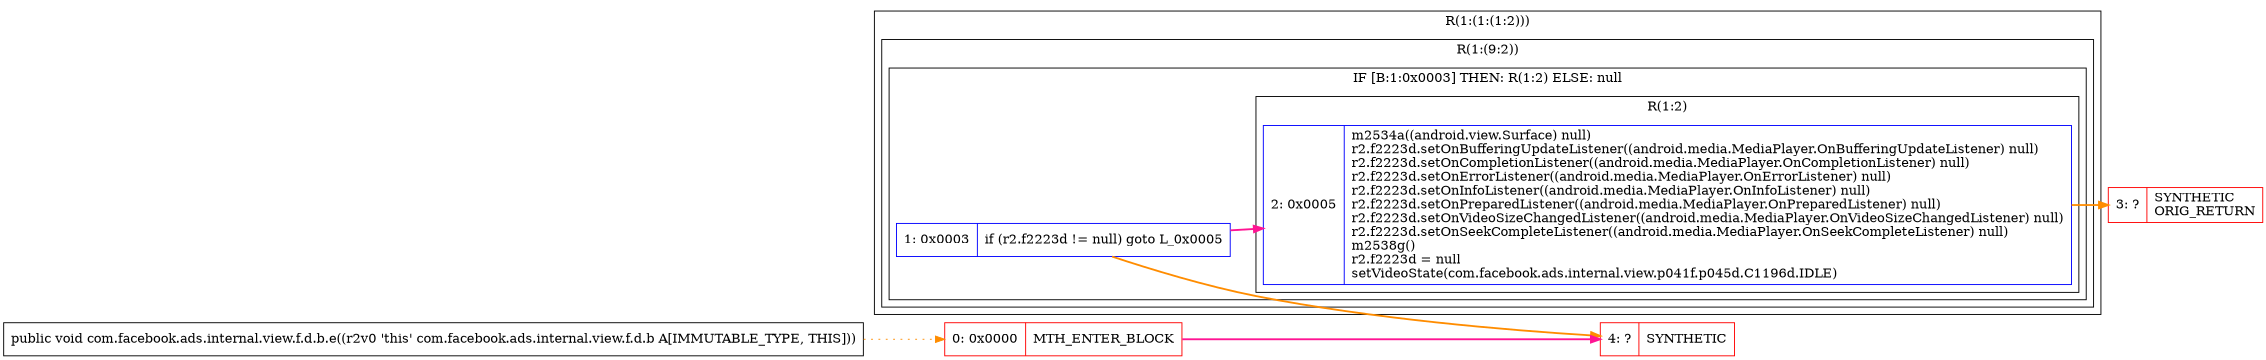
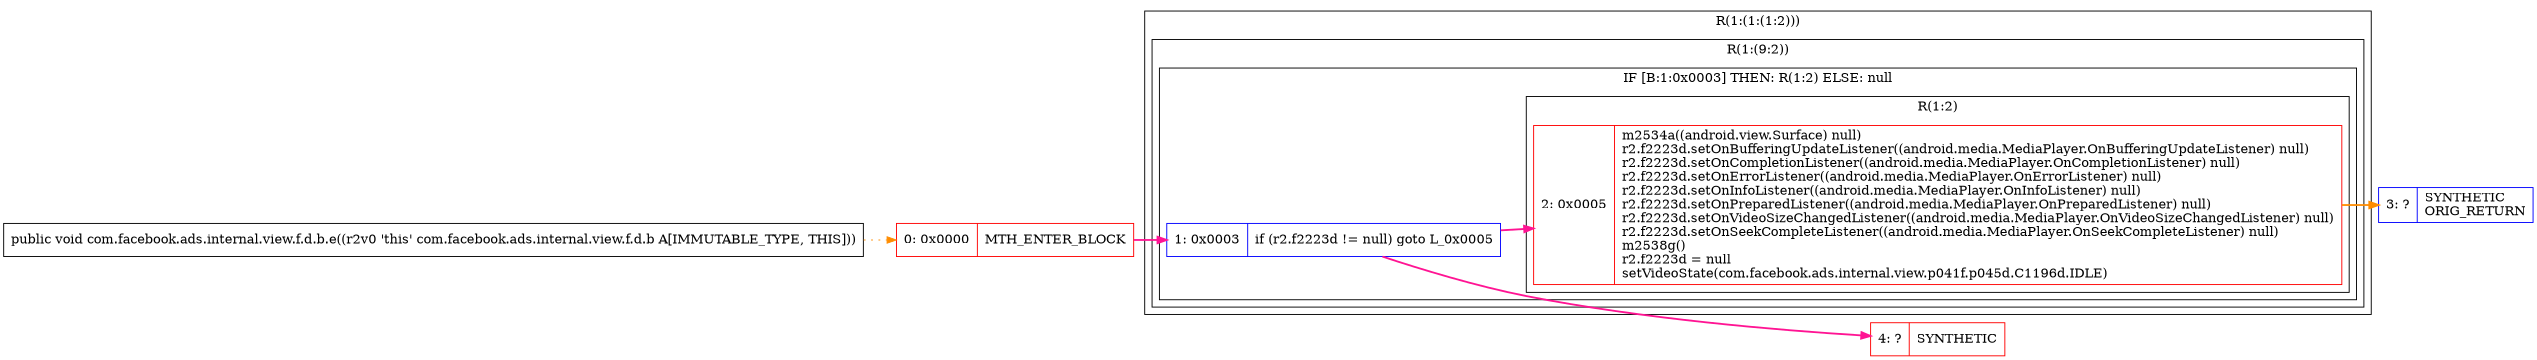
(1667, 205) -> (1938, 205)
(2186, 205) -> (2456, 205)
(1421, 321) -> (1691, 321)
(1386, 339) -> (1146, 240)
